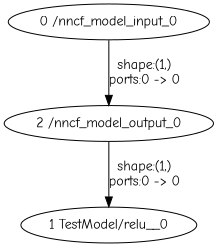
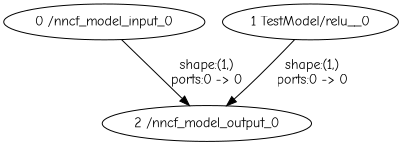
(109, 169) -> (265, 70)
